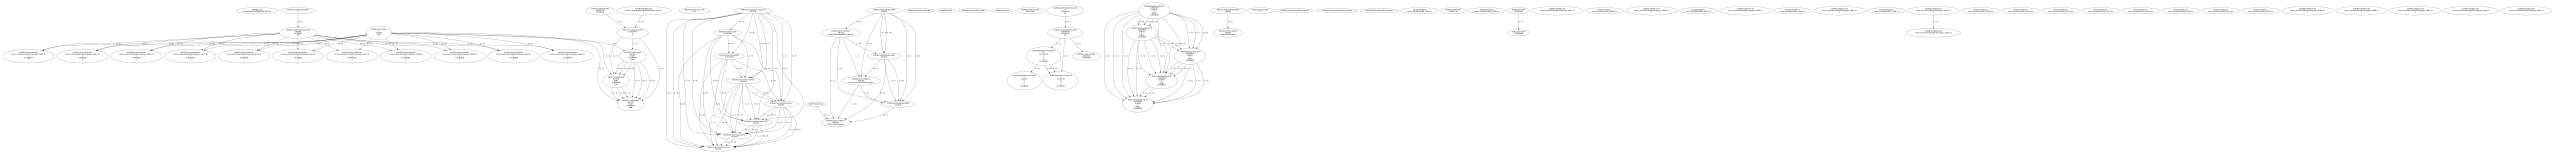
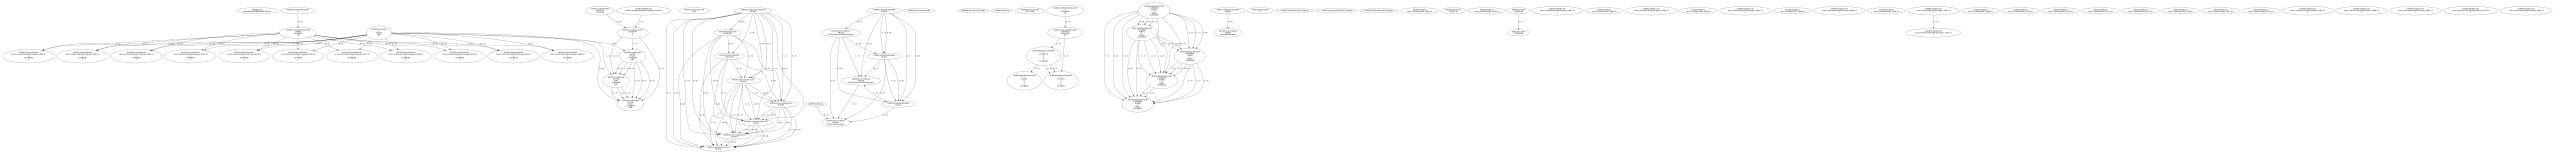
(946, 11) -> none
(1086, 56) -> none
(868, 97) -> (875, 96)
